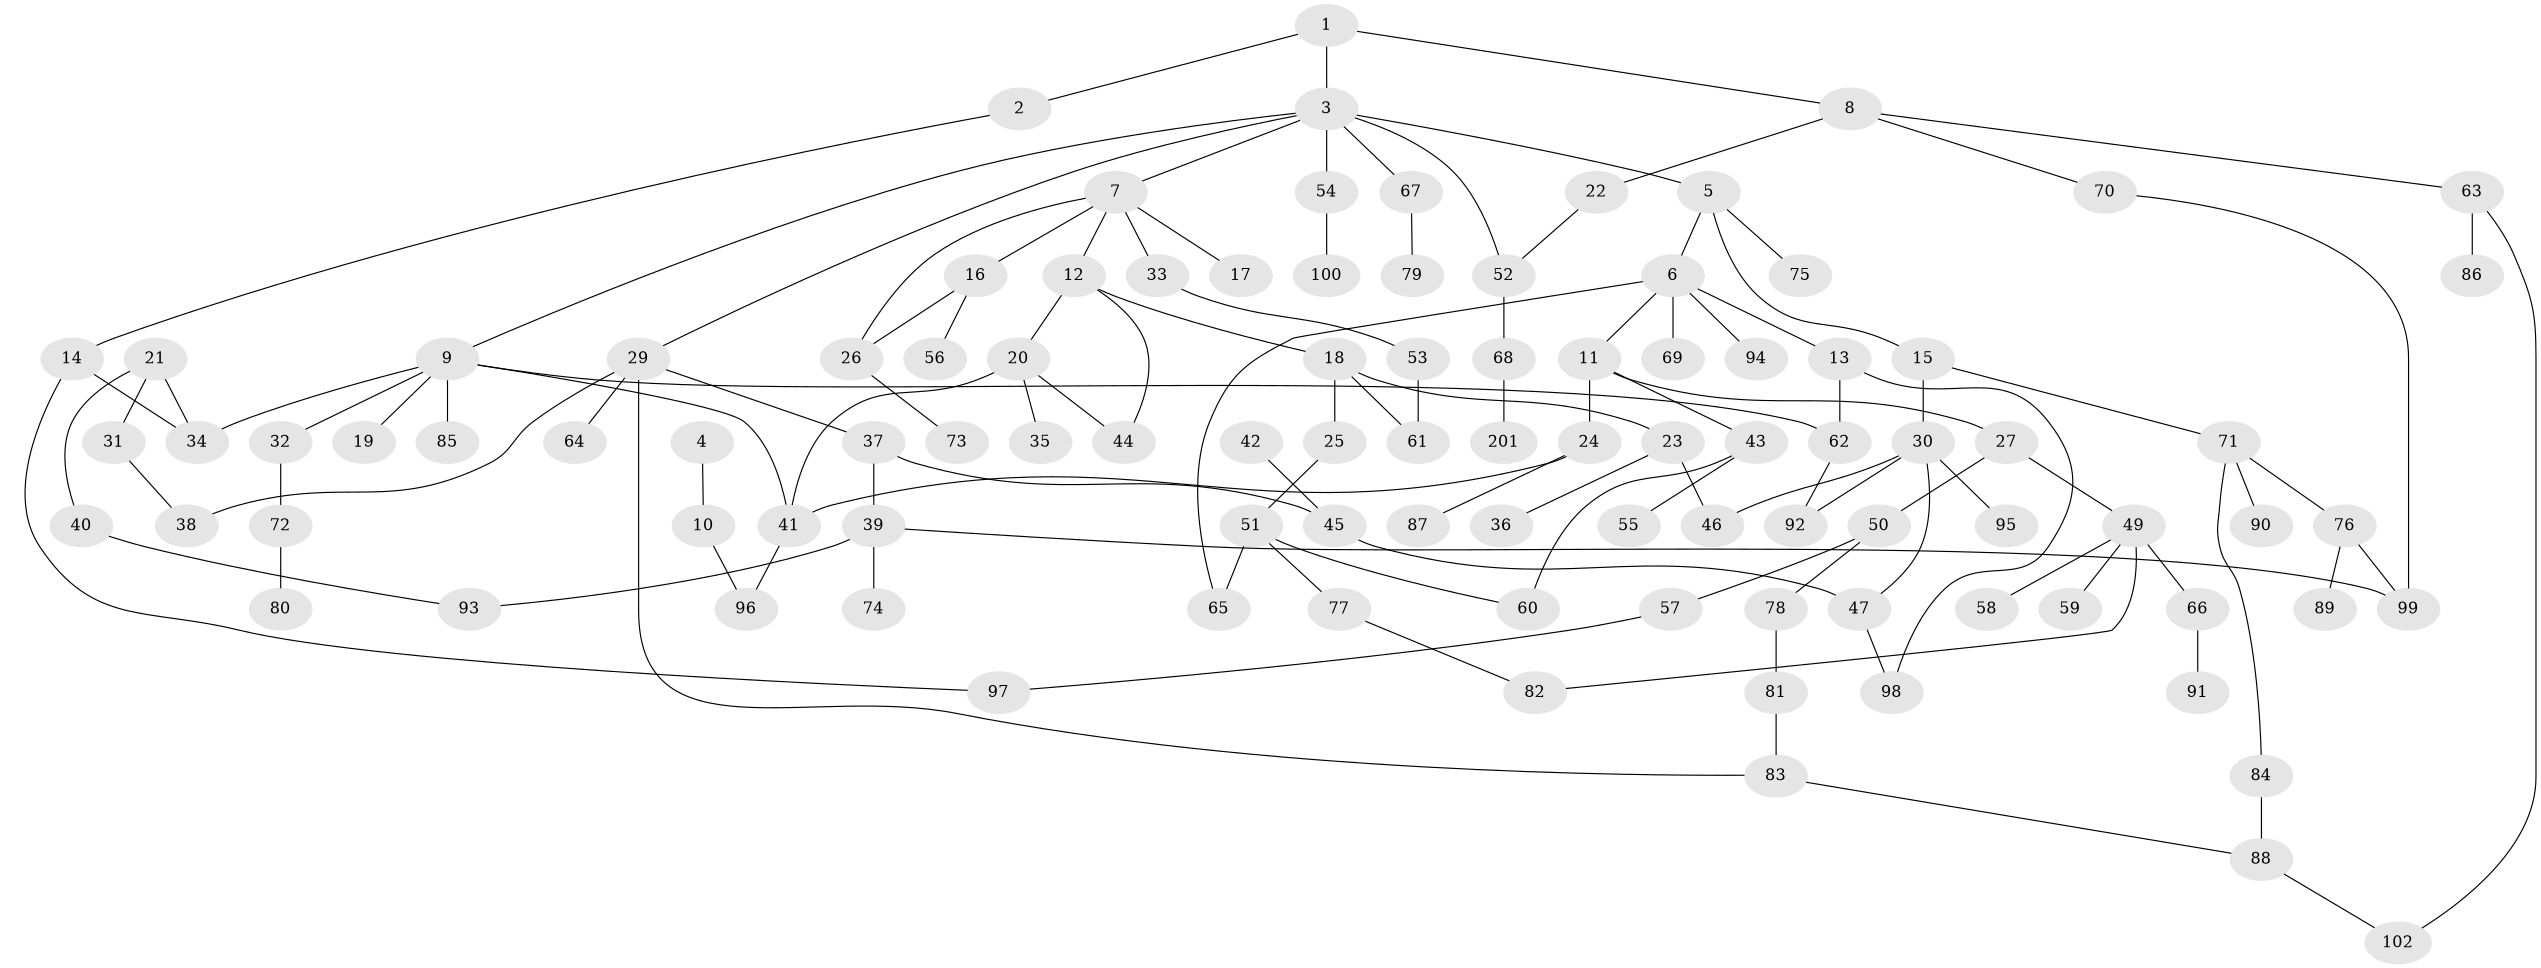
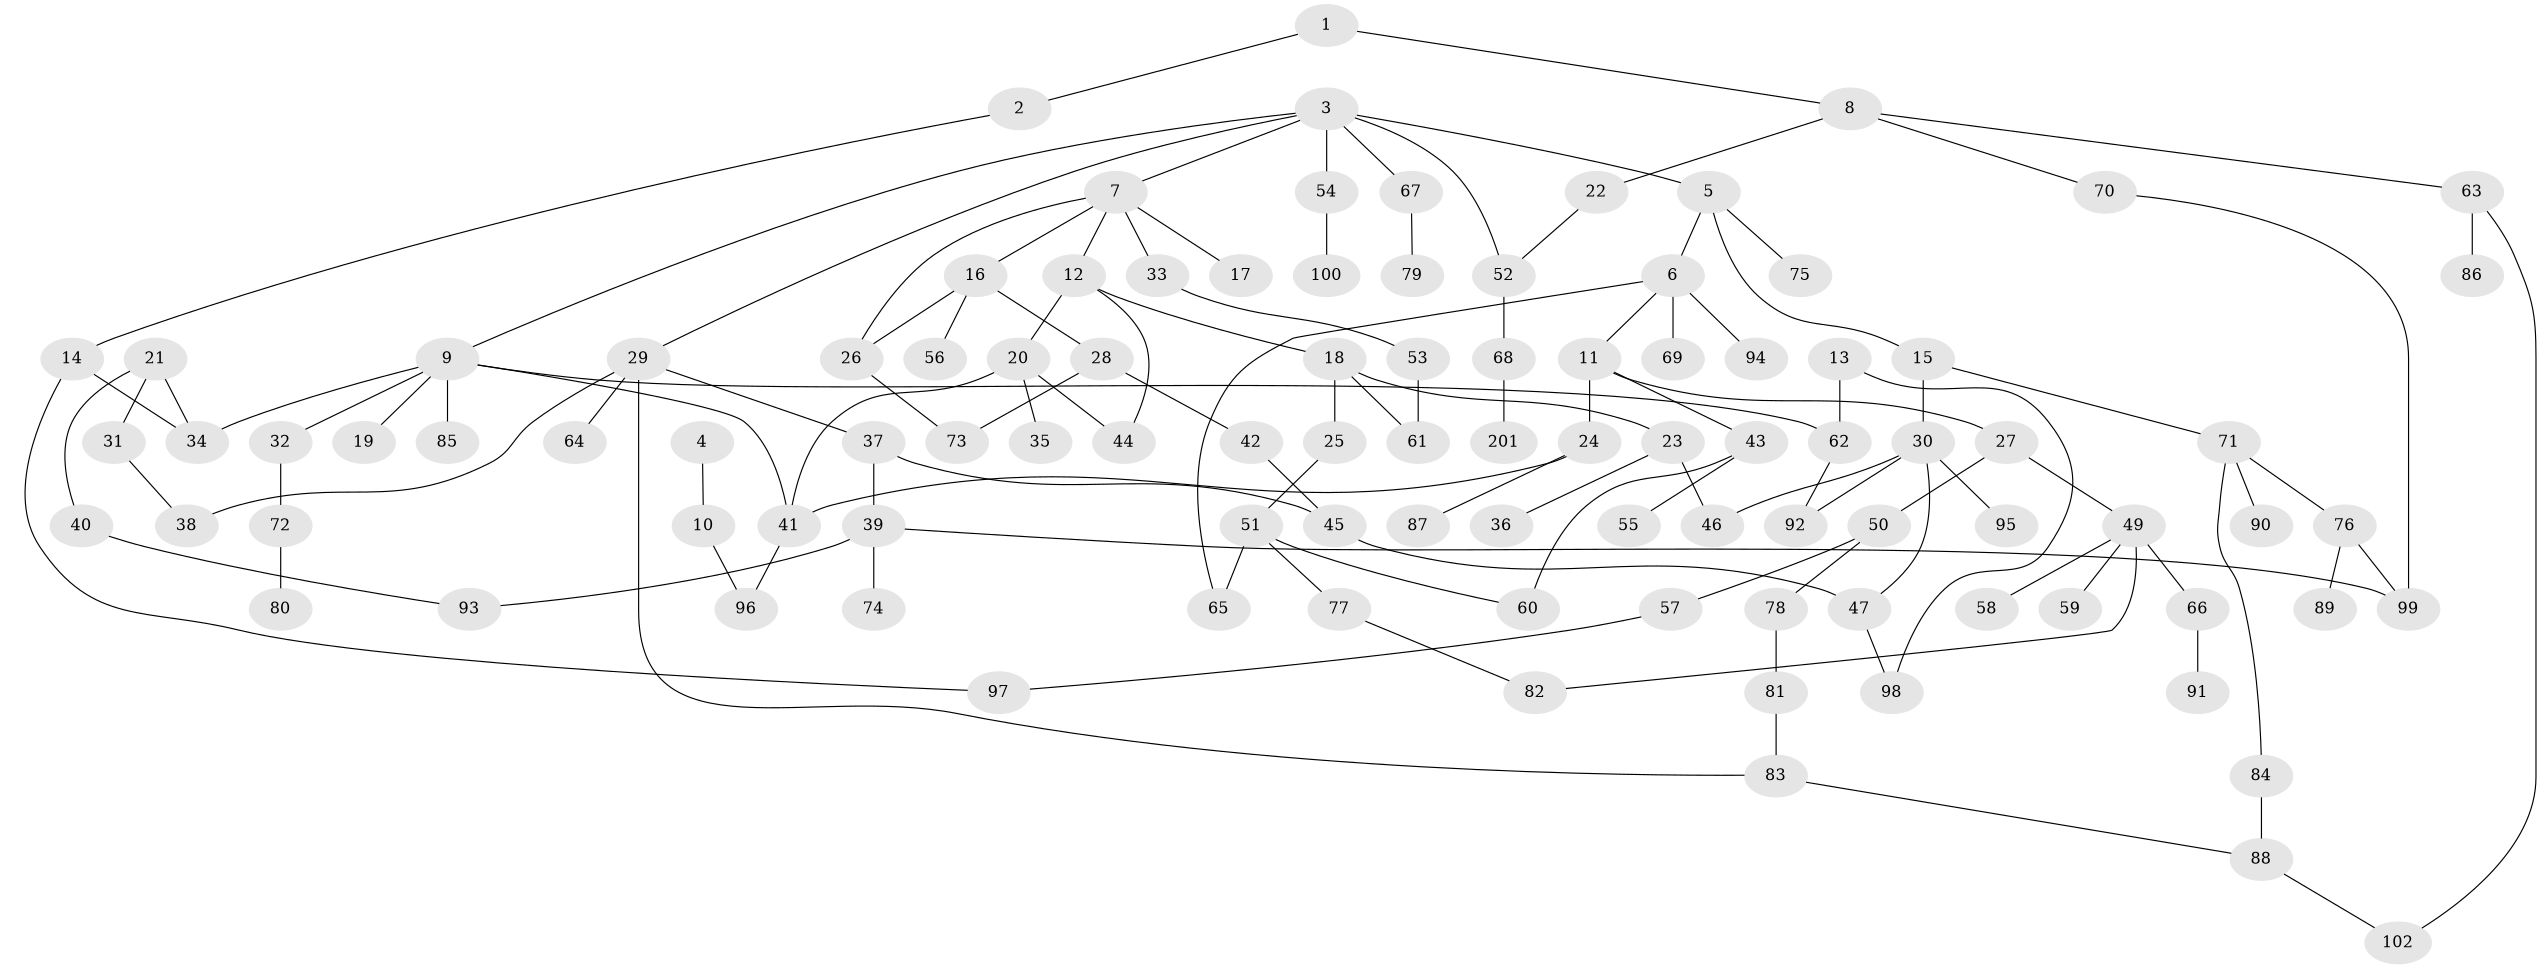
(1327, 67) -> none
(1756, 317) -> none
none -> (1102, 359)
